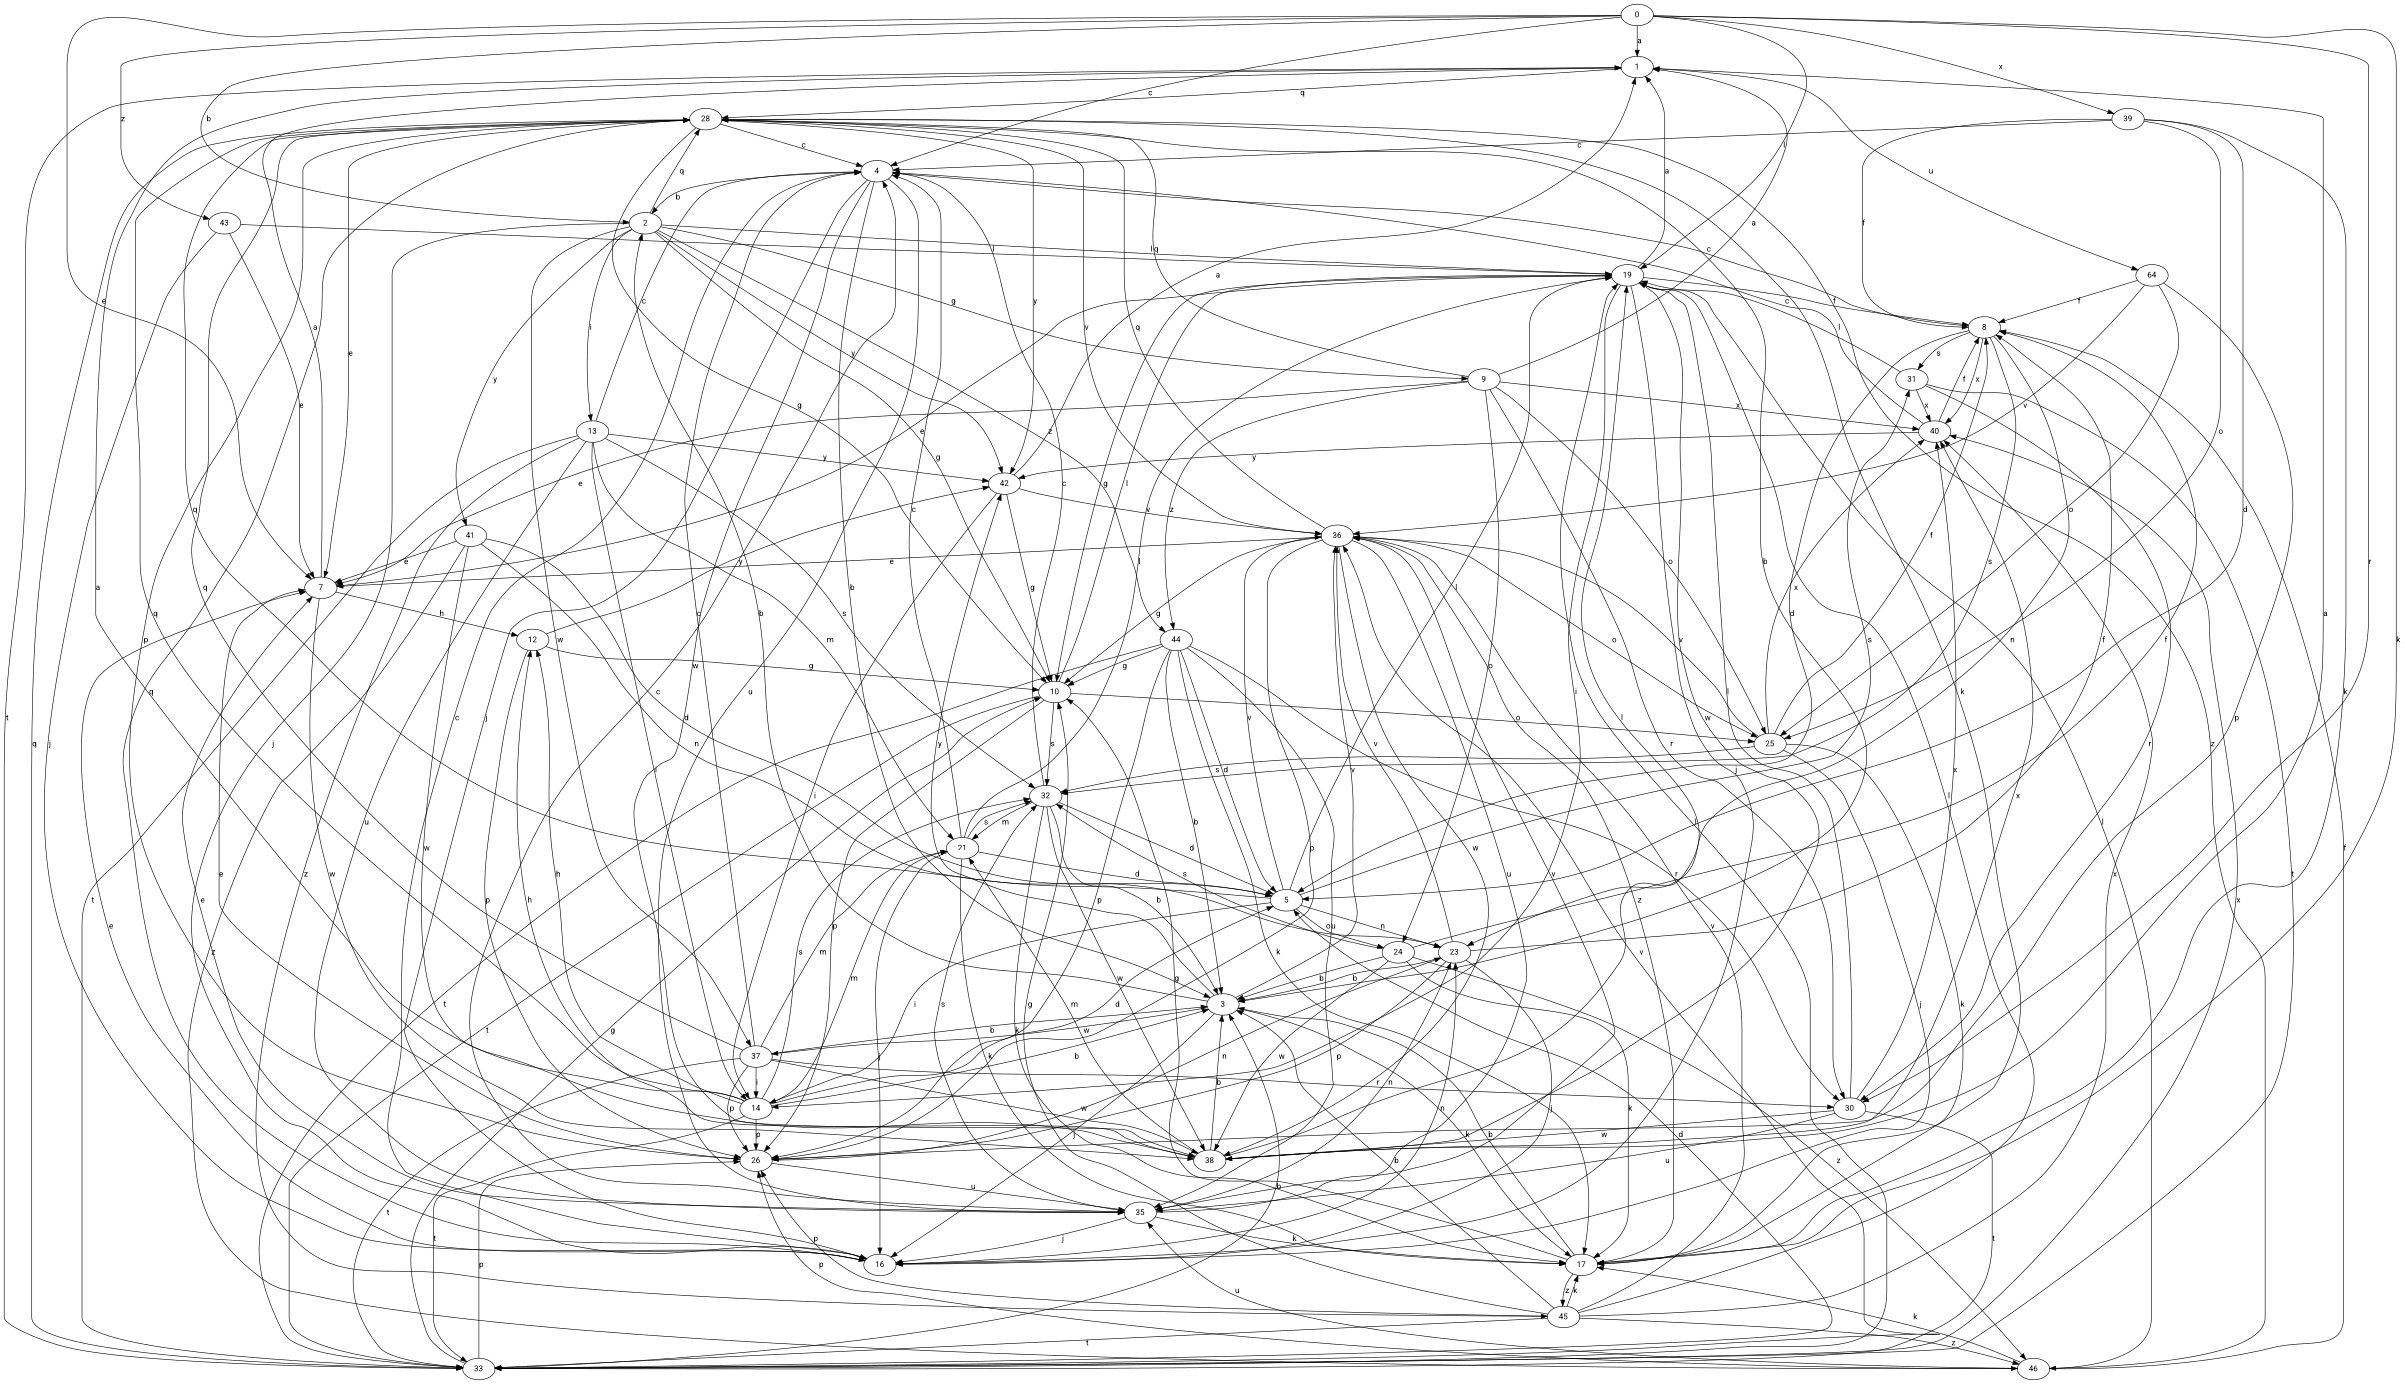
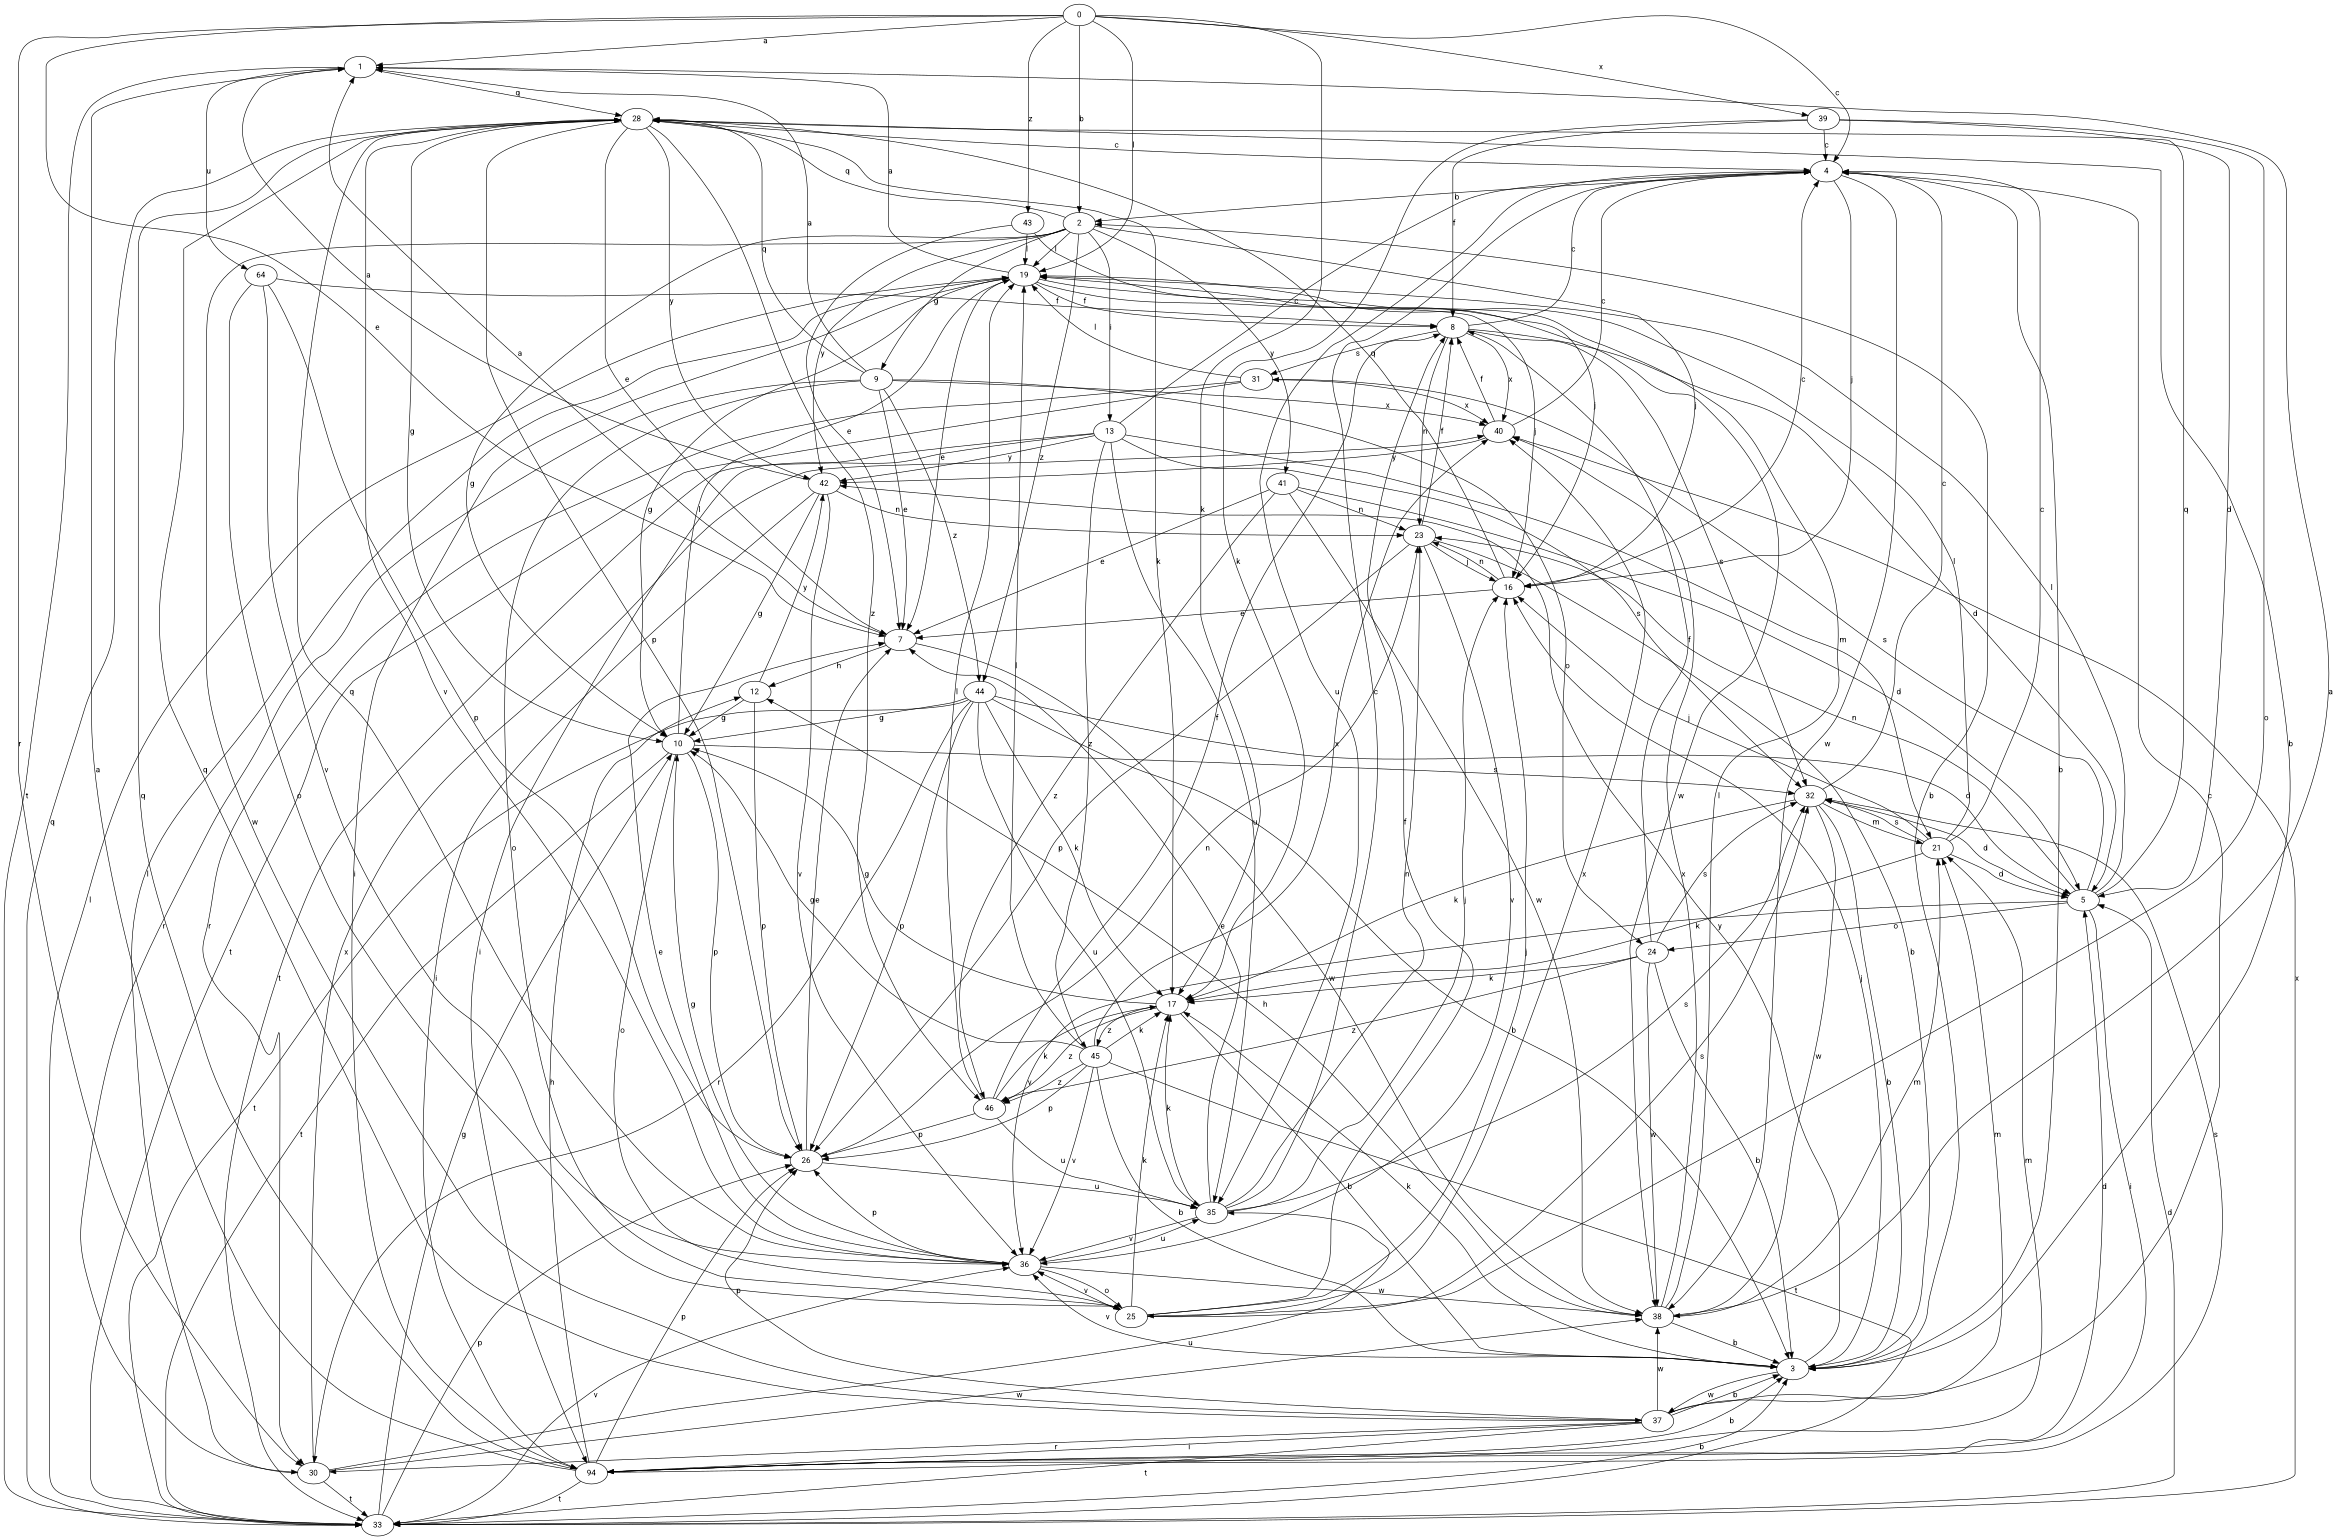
none -> (1114, 532)
(1625, 874) -> (1082, 1036)
(756, 1109) -> (591, 1473)
